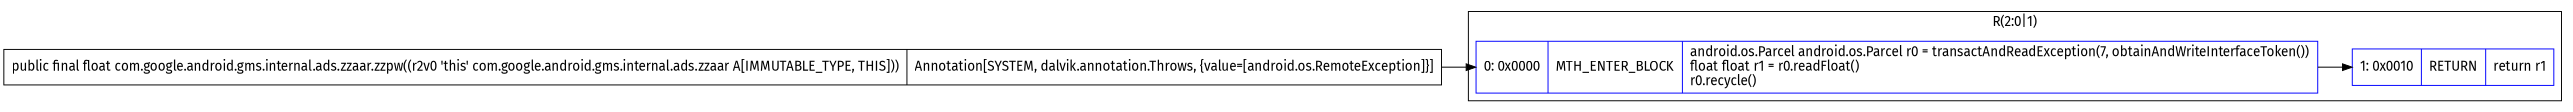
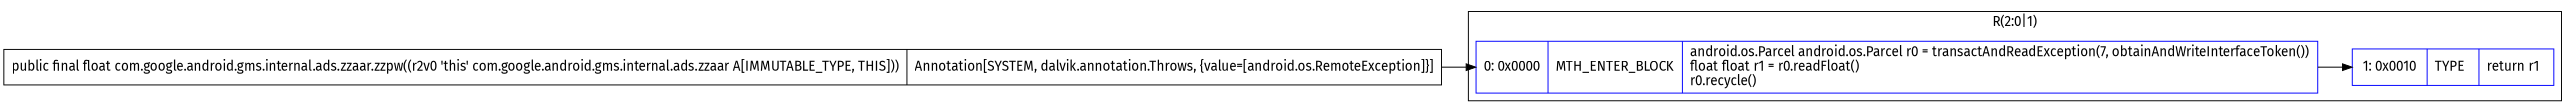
(2454, 67) -> (2450, 67)
